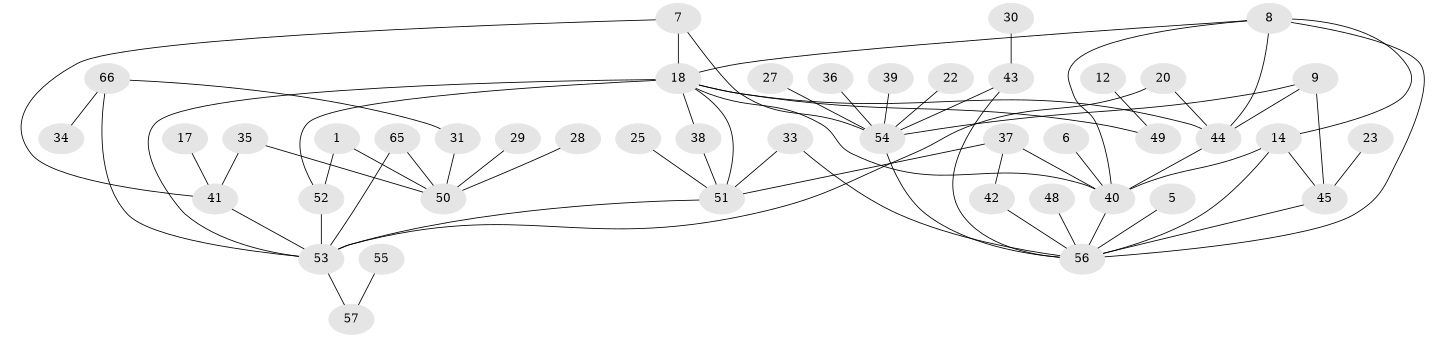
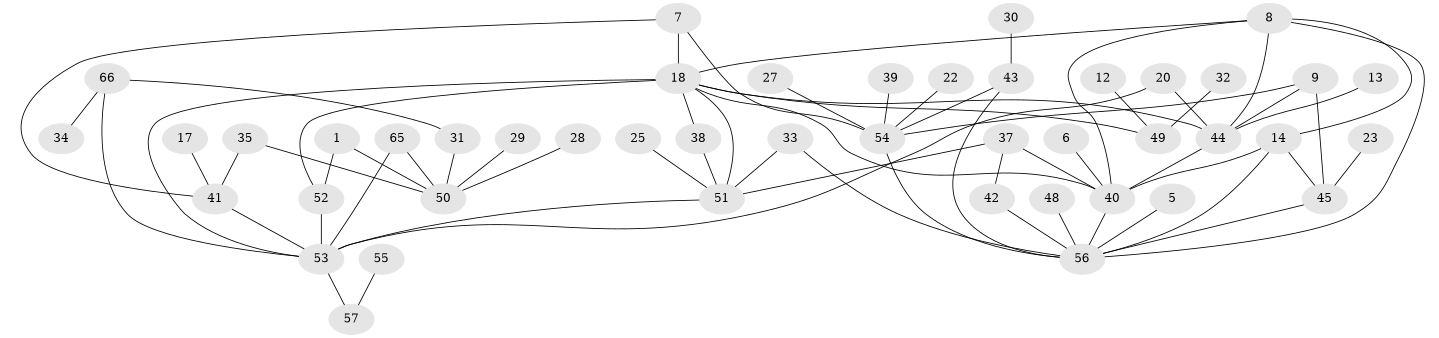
(831, 79) -> none
none -> (1223, 79)
none -> (1376, 79)
